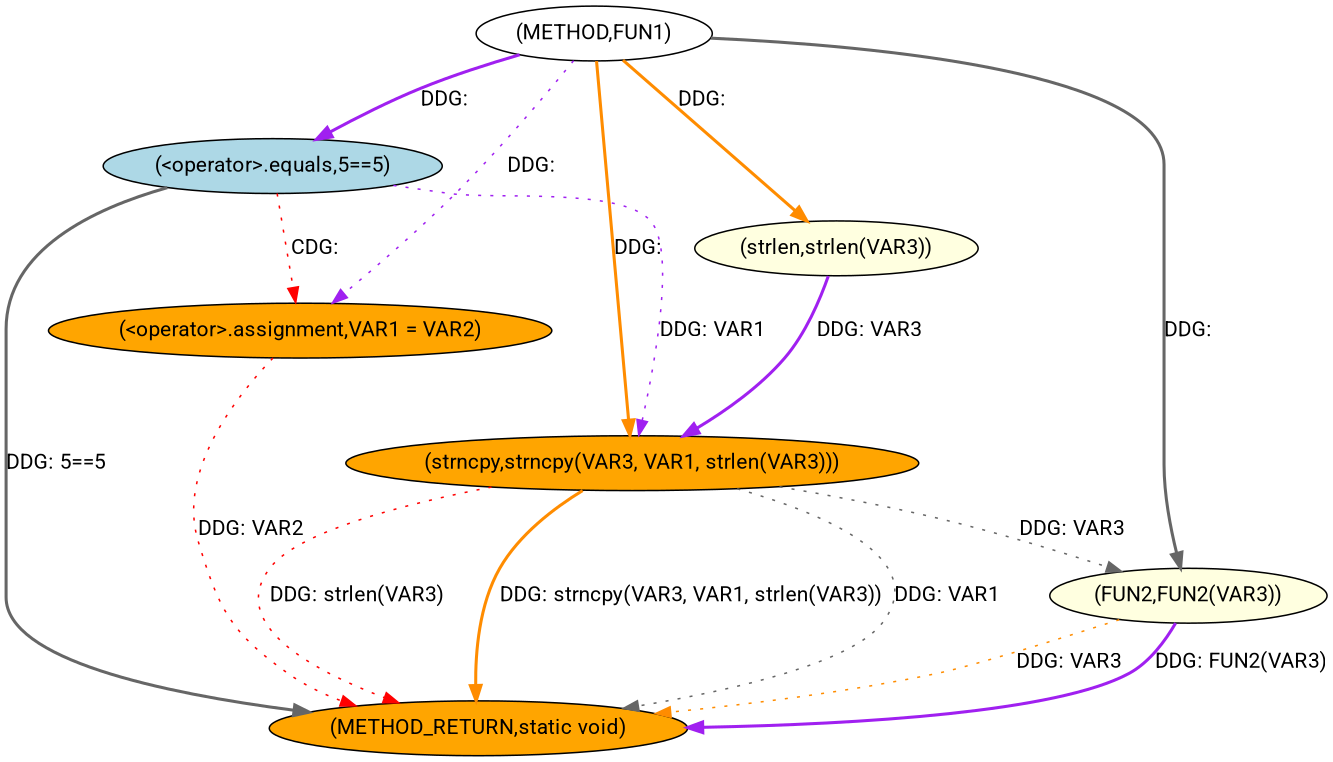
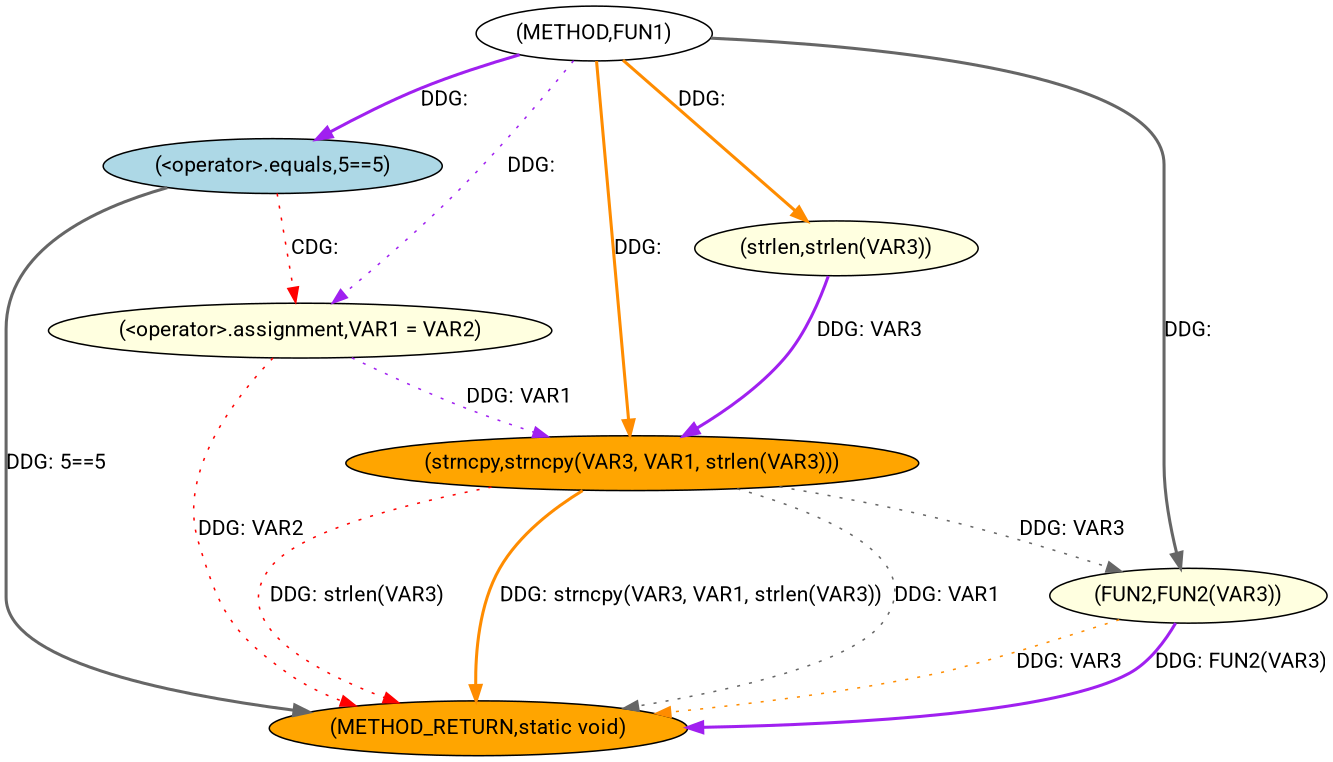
(625, 207) -> (441, 398)
(300, 331) -> (300, 331)
